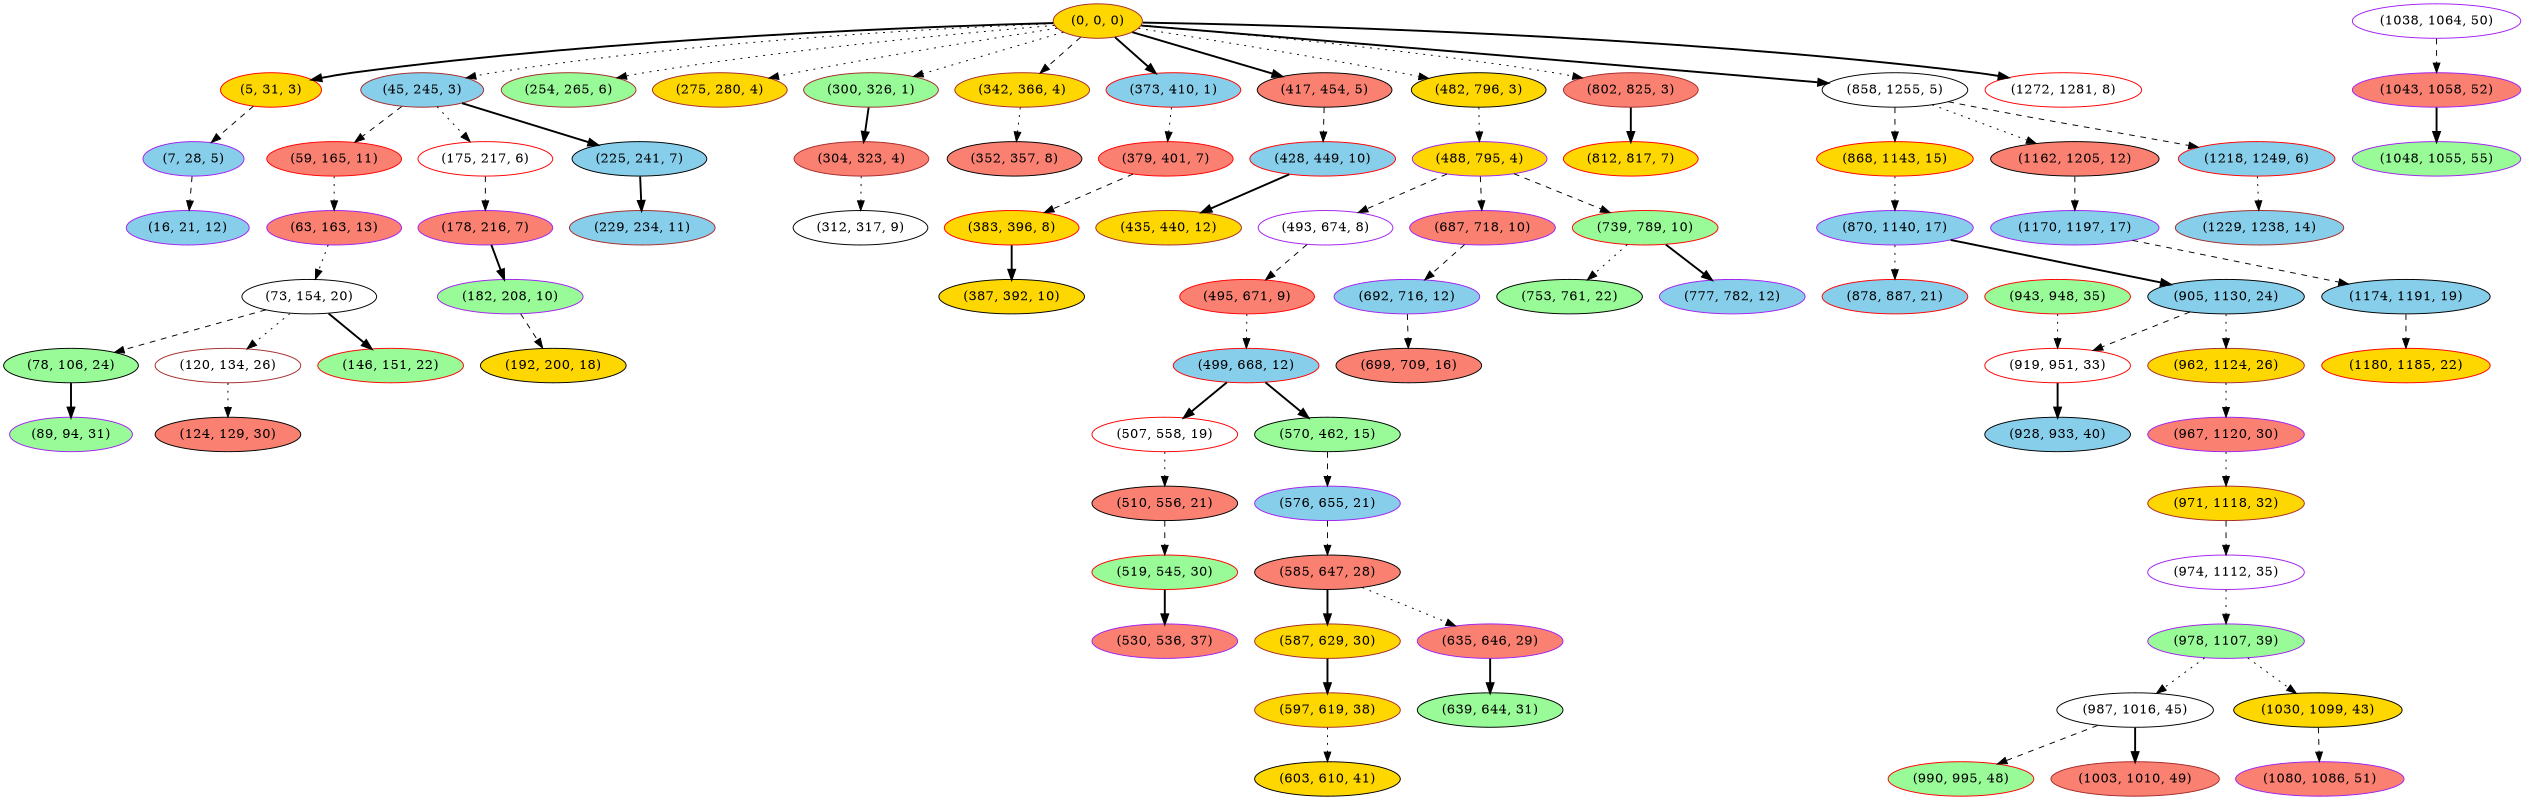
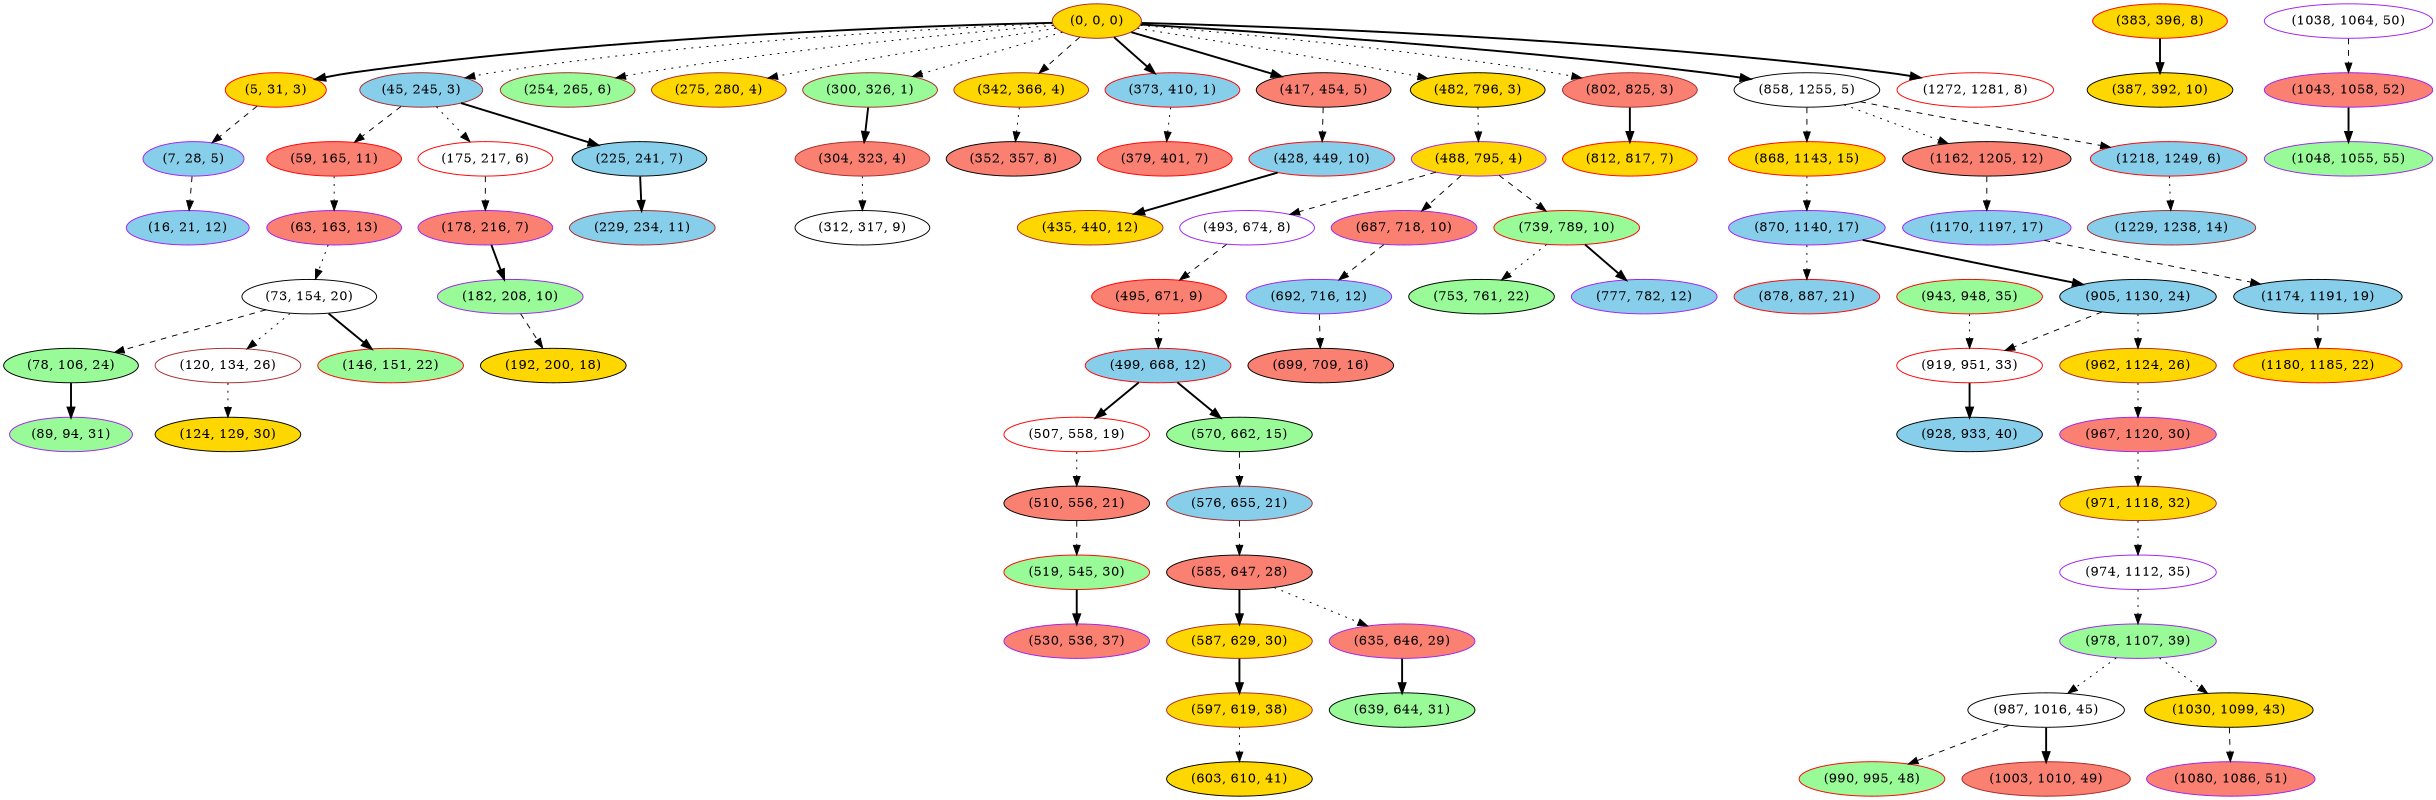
(1093, 191) -> none
(228, 434) -> (228, 434)
(1327, 434) -> (1239, 434)
(1327, 503) -> (1239, 503)
(2226, 533) -> (2138, 533)
